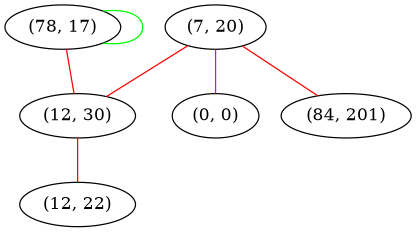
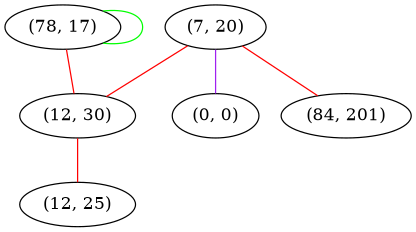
(78, 205) -> (78, 205)
